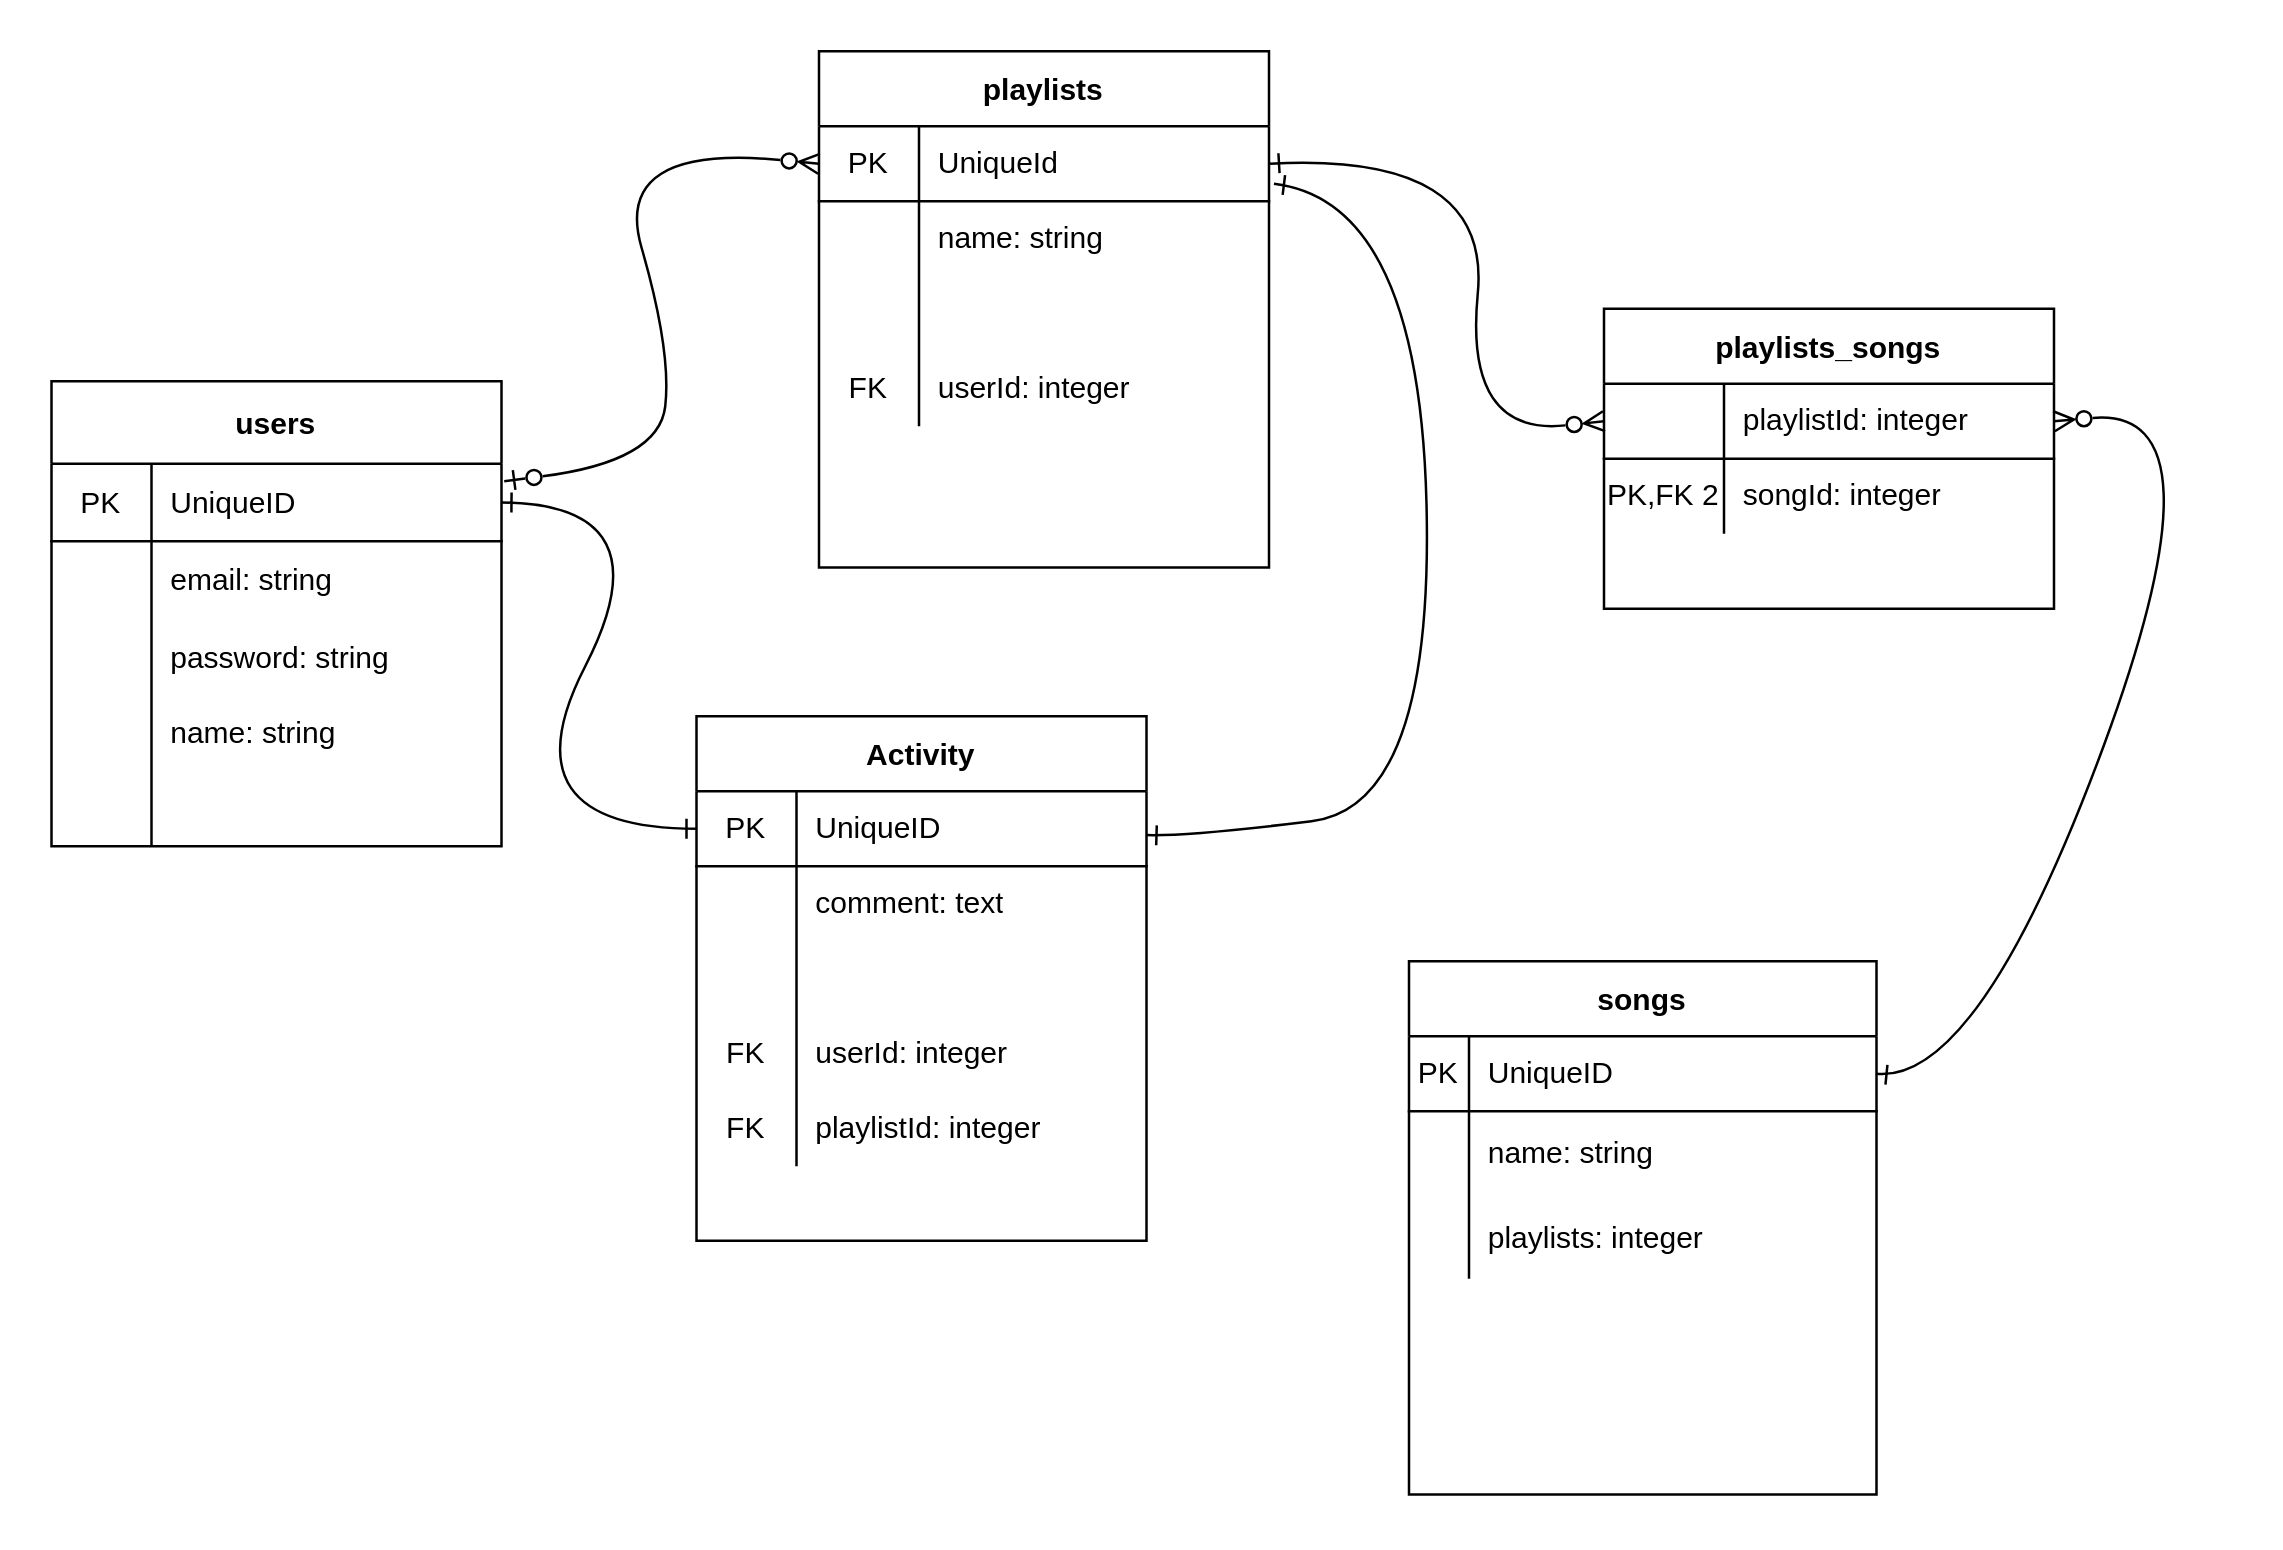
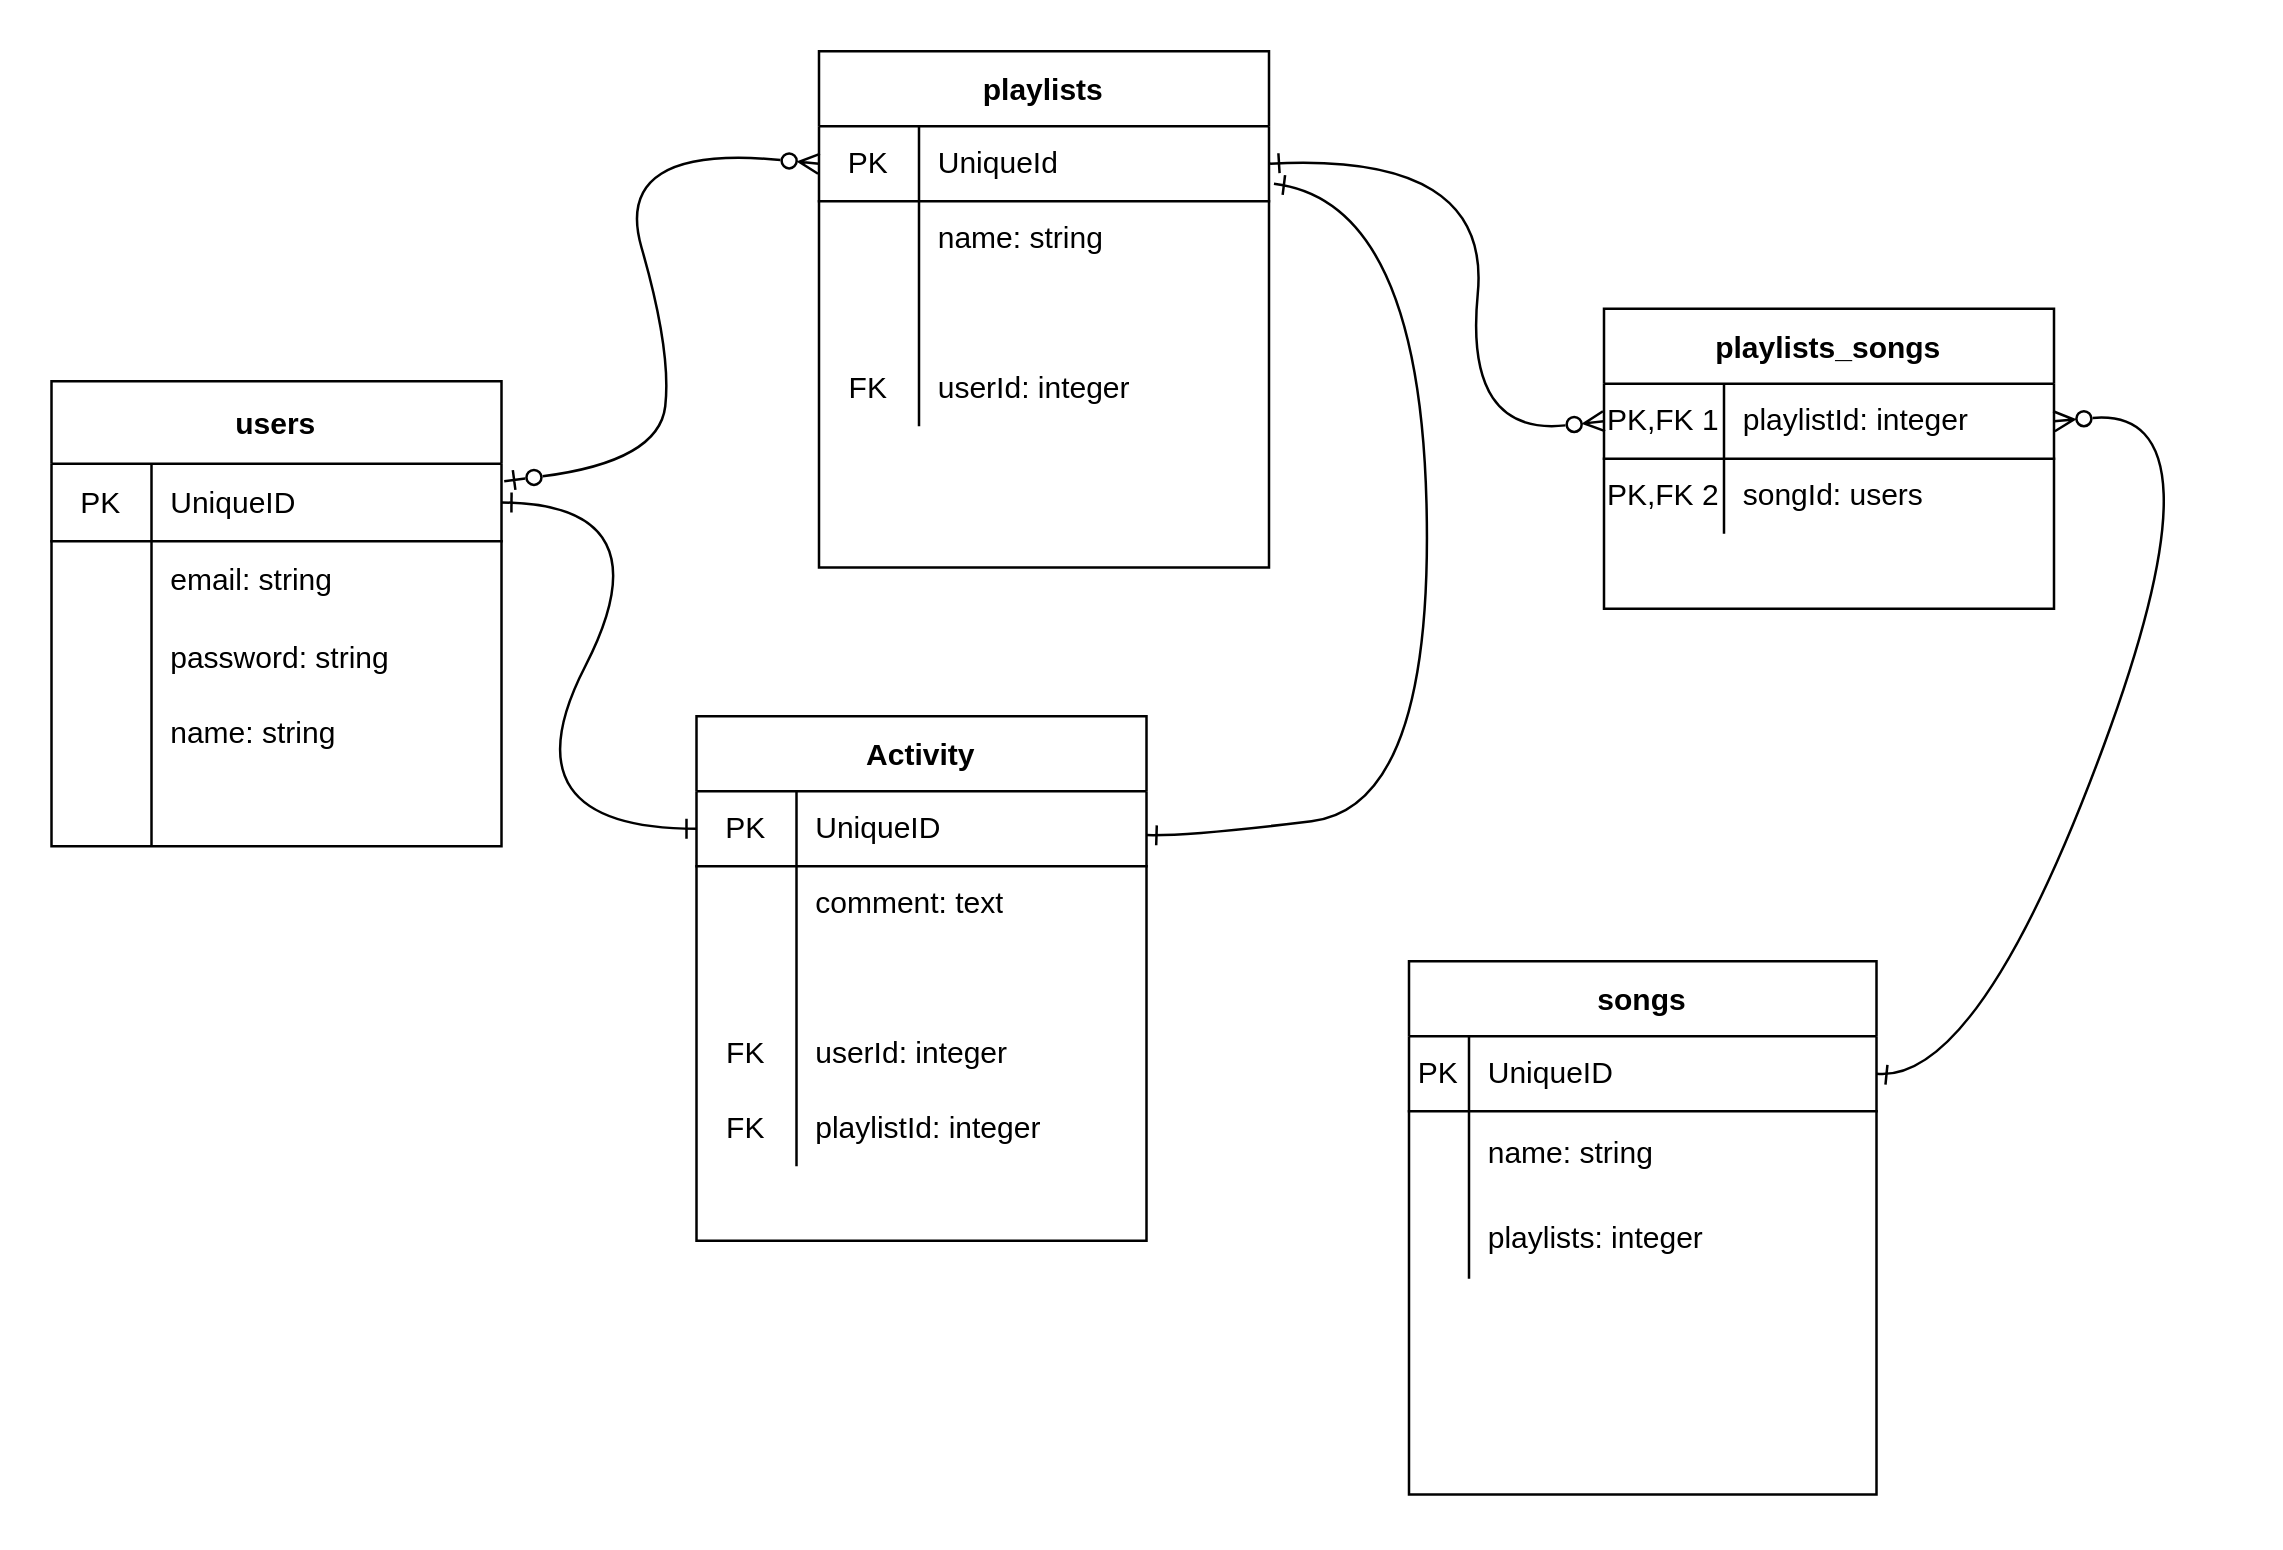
none -> (1664, 421)
(1858, 496) -> (1845, 496)
